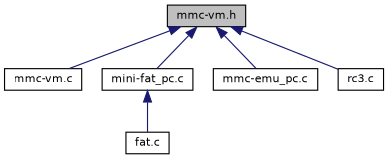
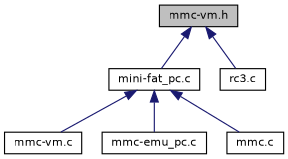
(119, 50) -> (94, 114)
(240, 52) -> (154, 117)
(148, 143) -> (255, 143)
